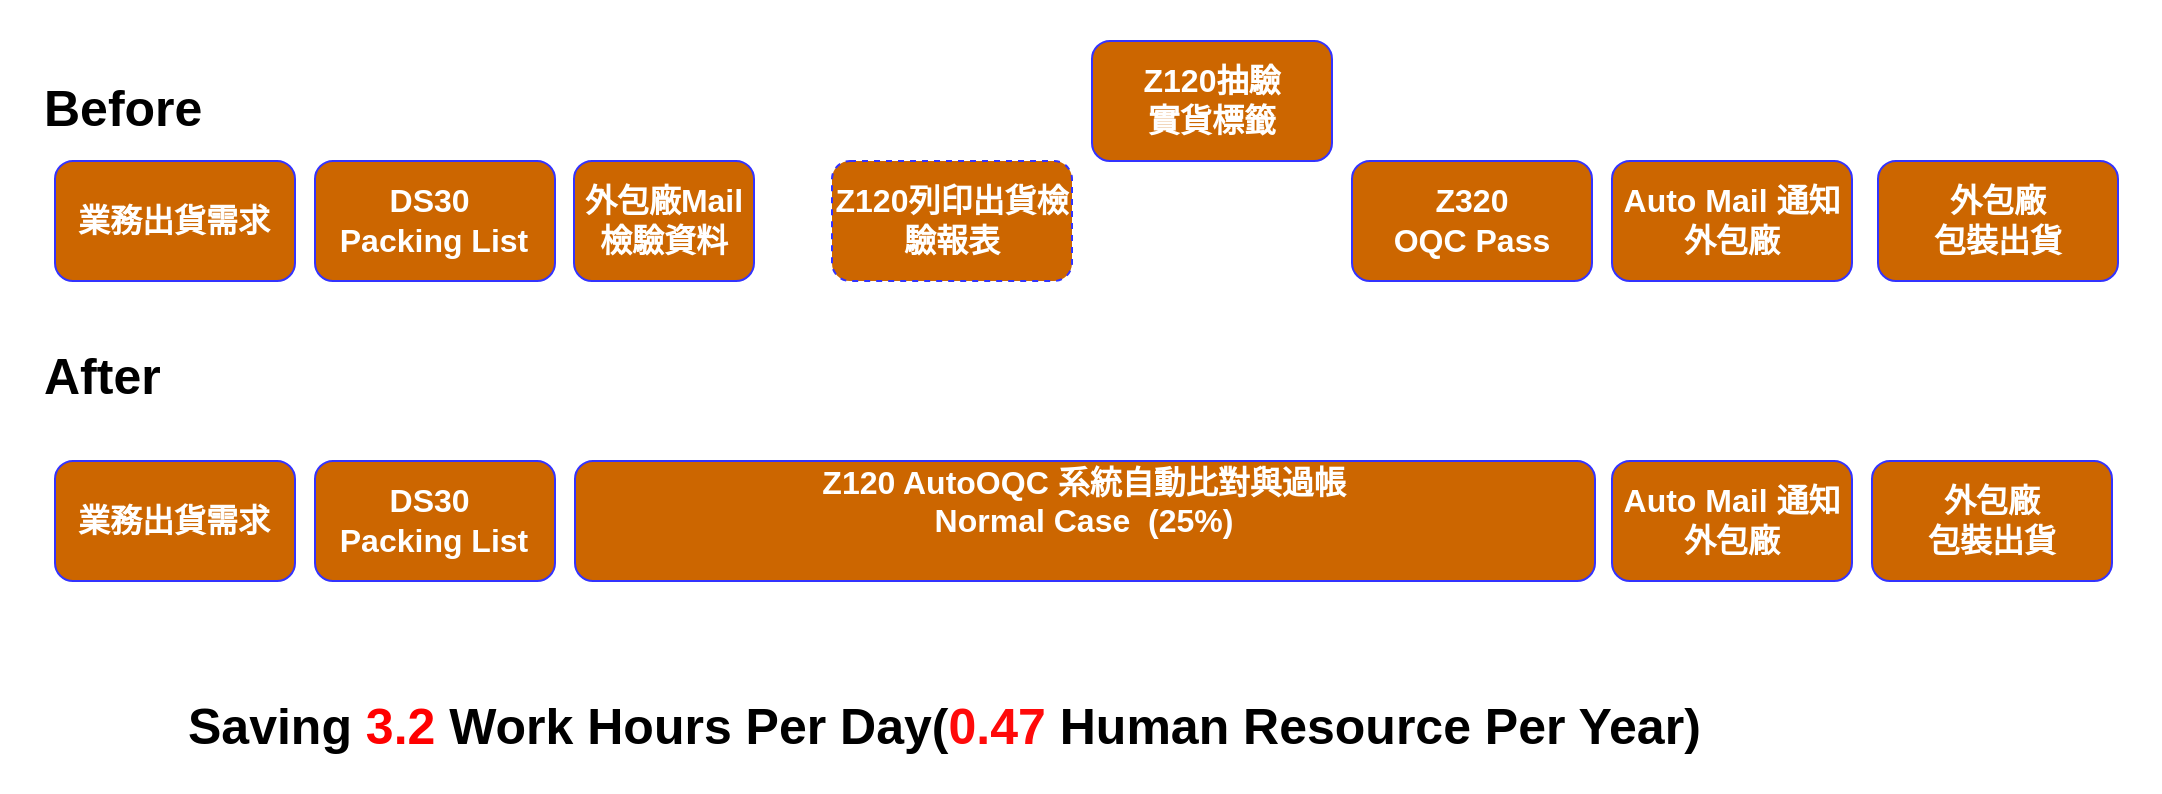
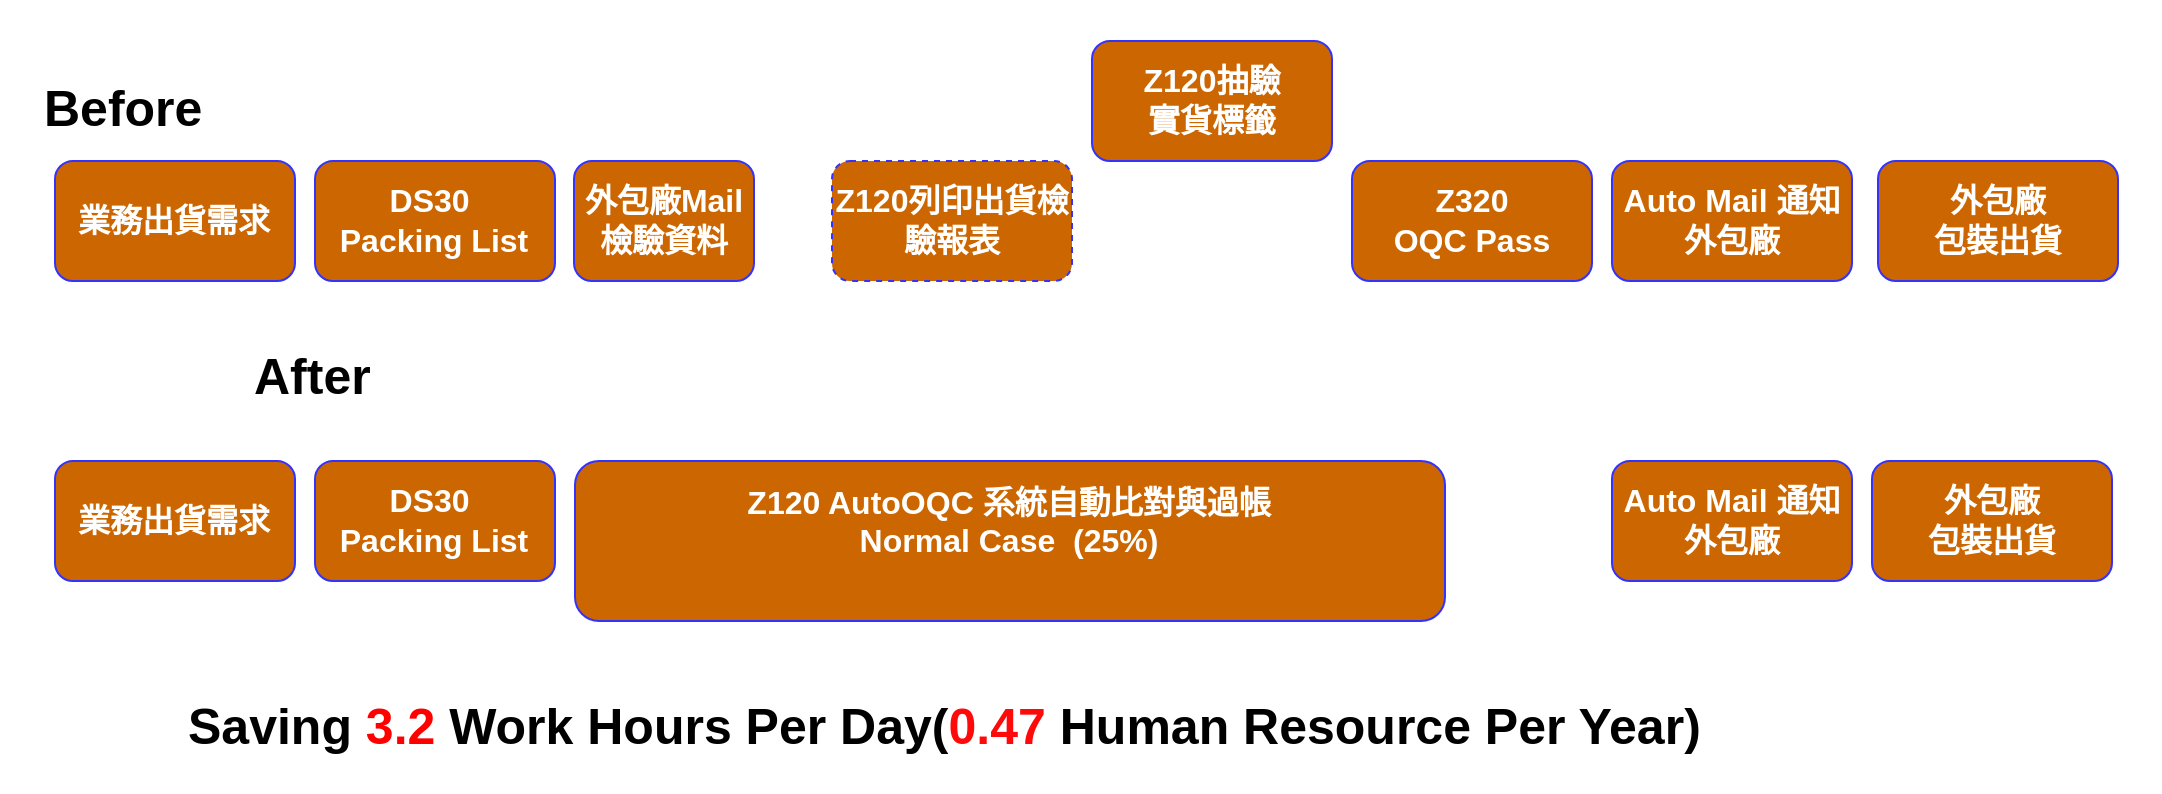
(81, 361) -> (291, 361)
(1085, 521) -> (1010, 541)
